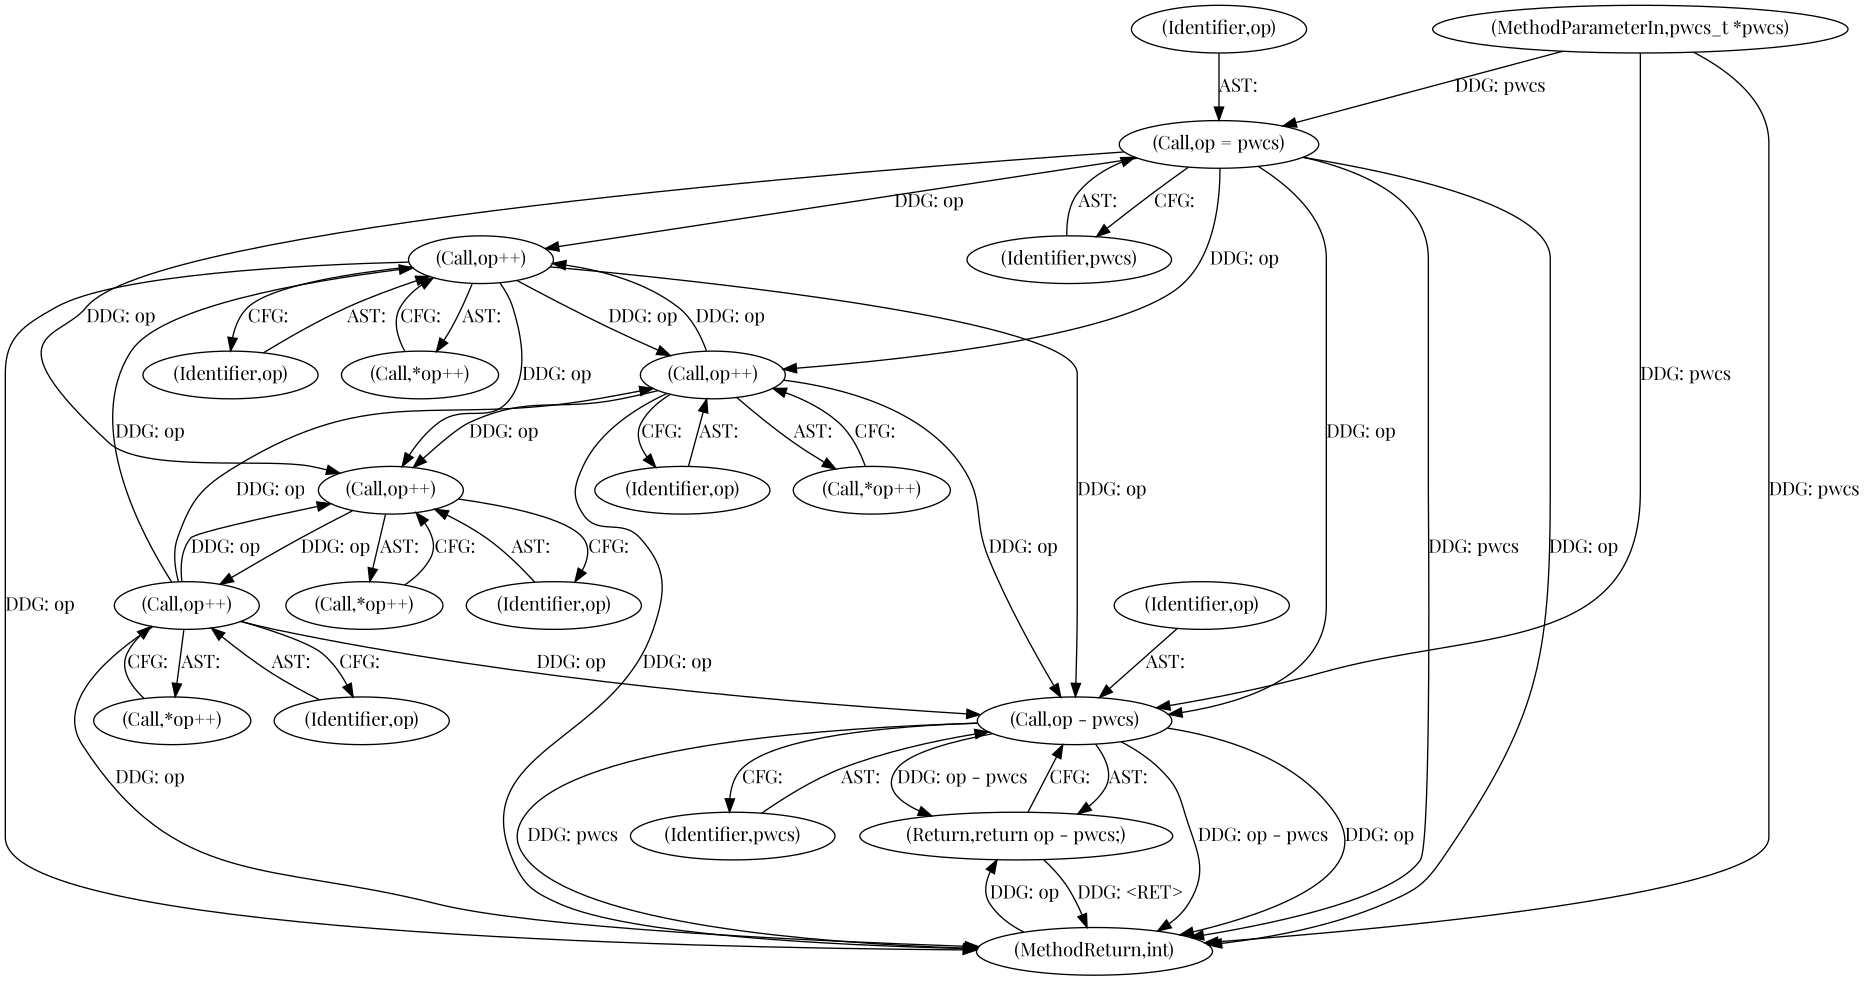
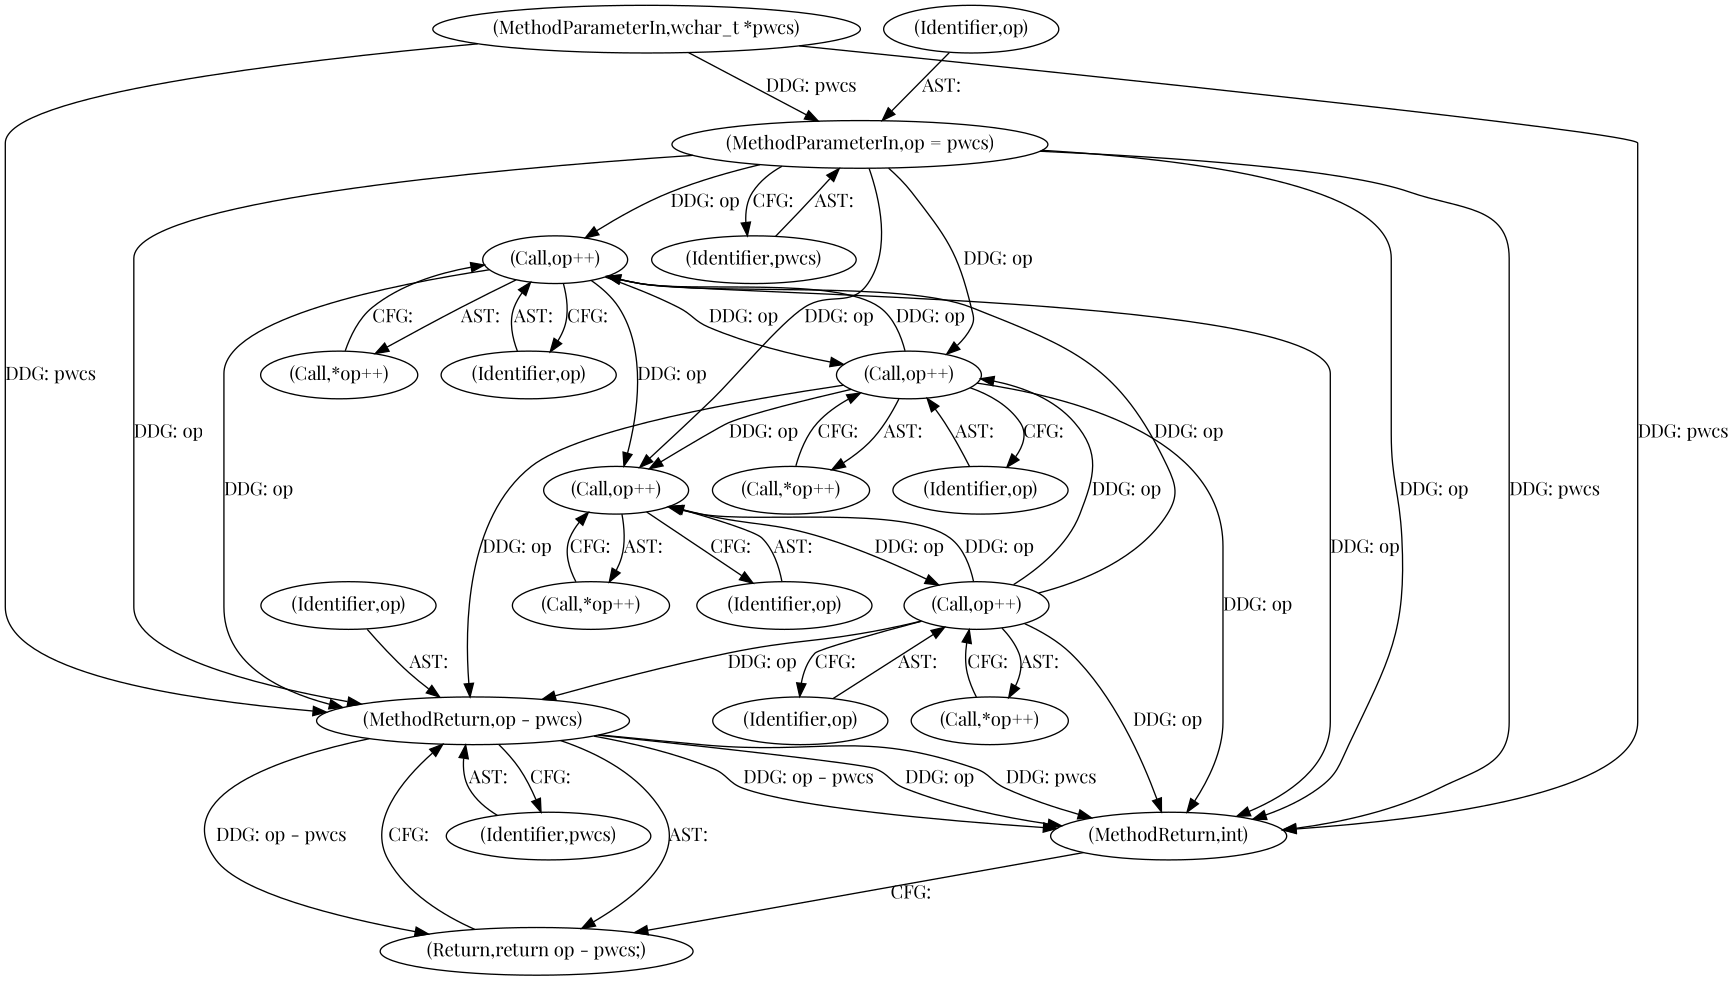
(1640, 29) -> (647, 29)
(1219, 144) -> (860, 144)
(1075, 721) -> (473, 721)
(1066, 885) -> none
(1025, 894) -> (914, 894)
